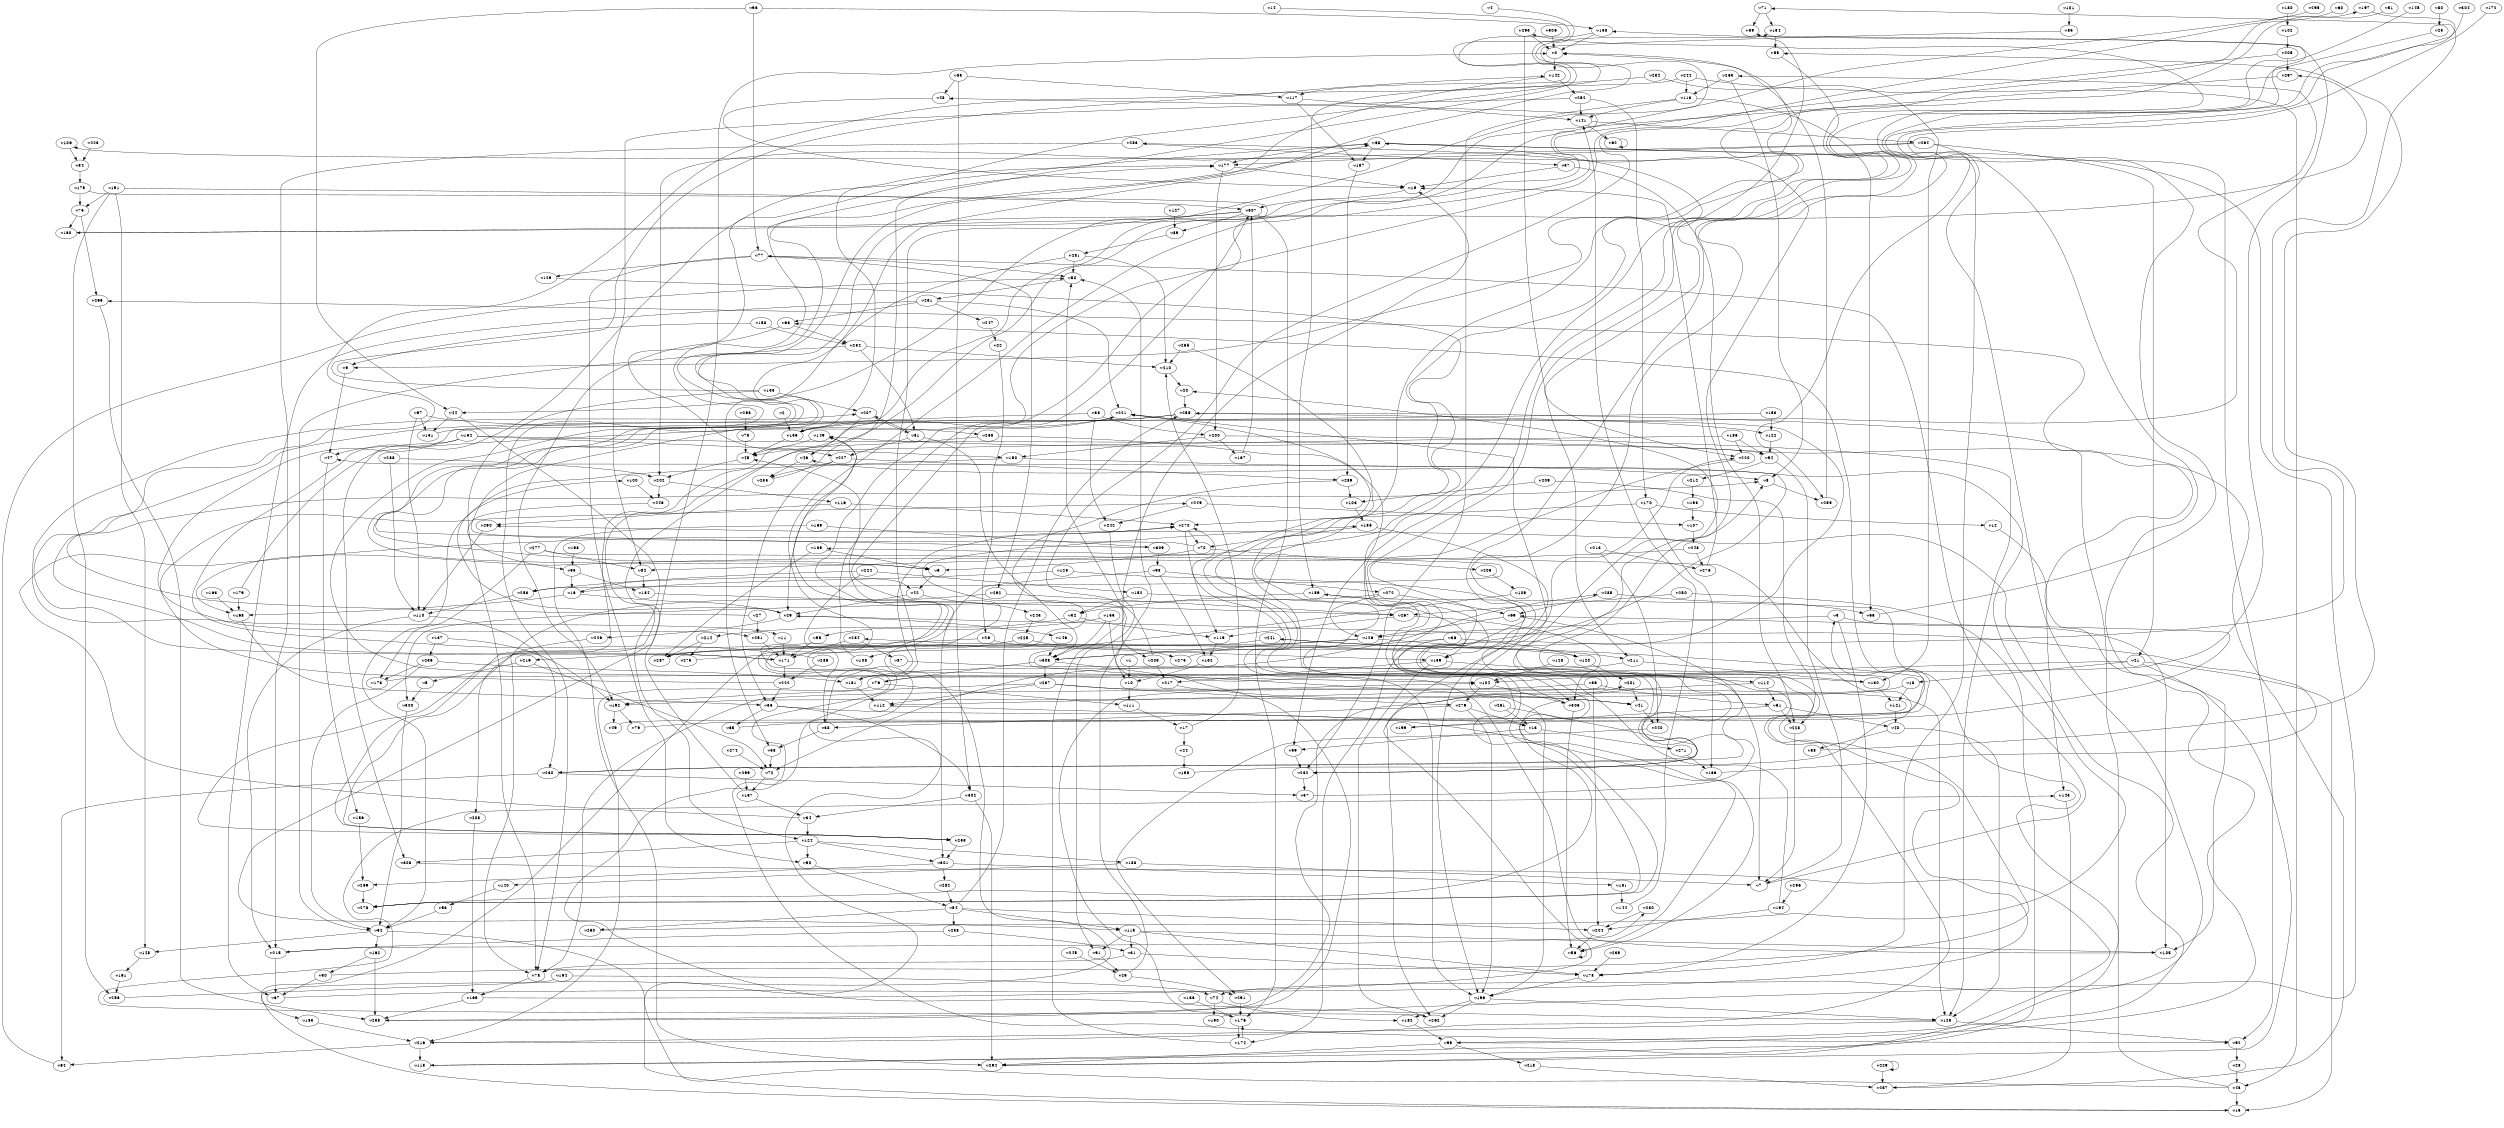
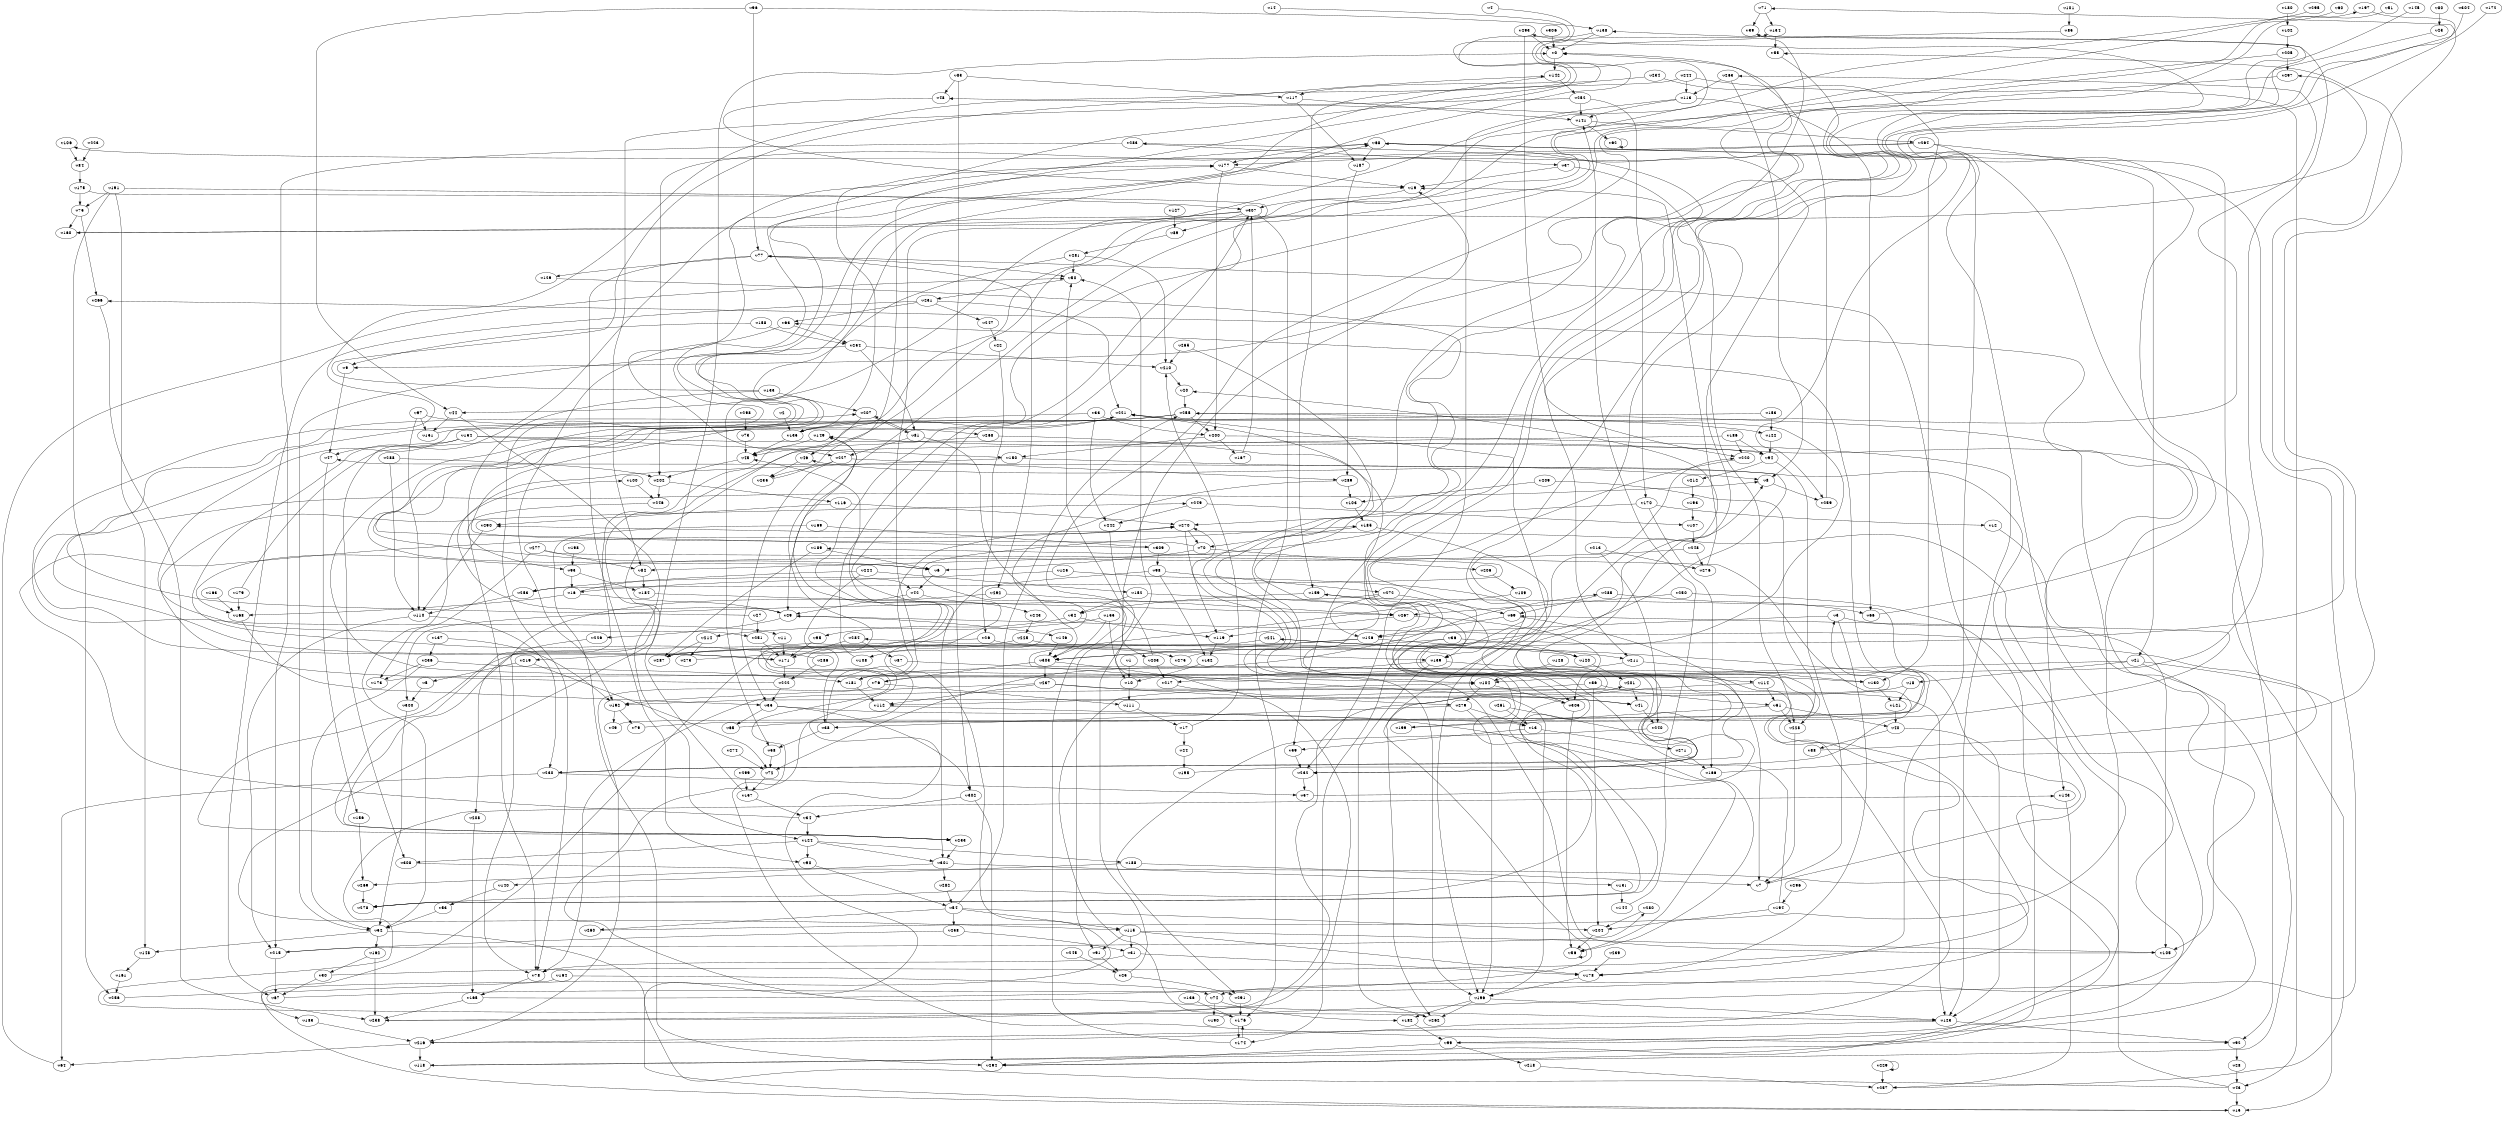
none -> (1199, 423)
